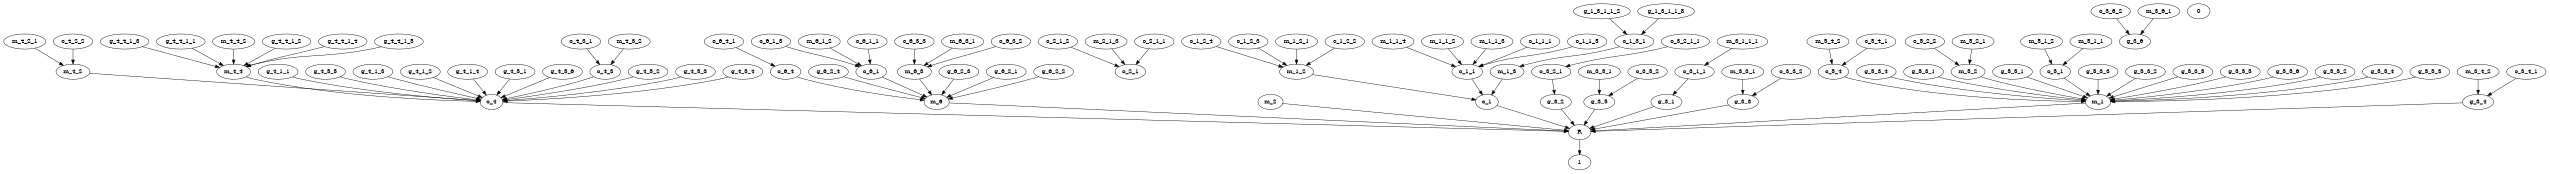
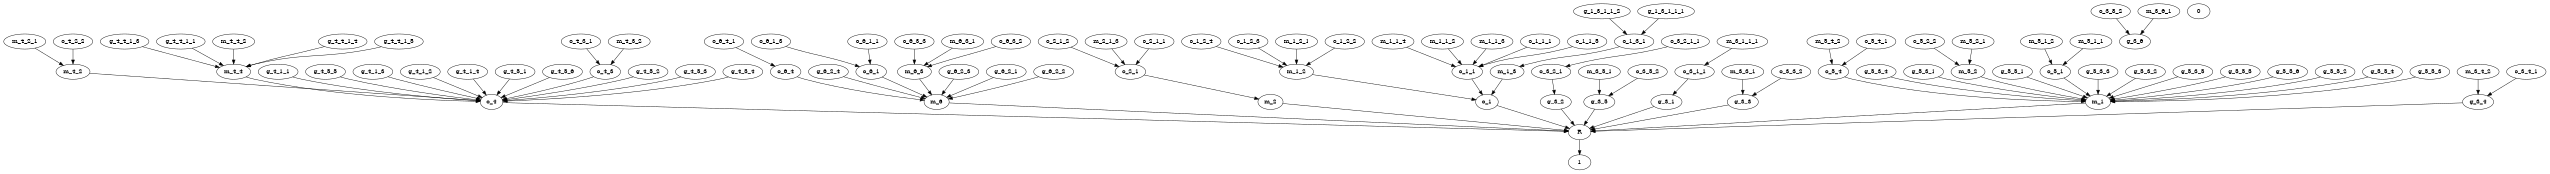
(1666, 11) -> (1666, 11)
(2111, 11) -> (2111, 11)
(287, 42) -> none
(819, 42) -> none
none -> (1199, 87)
